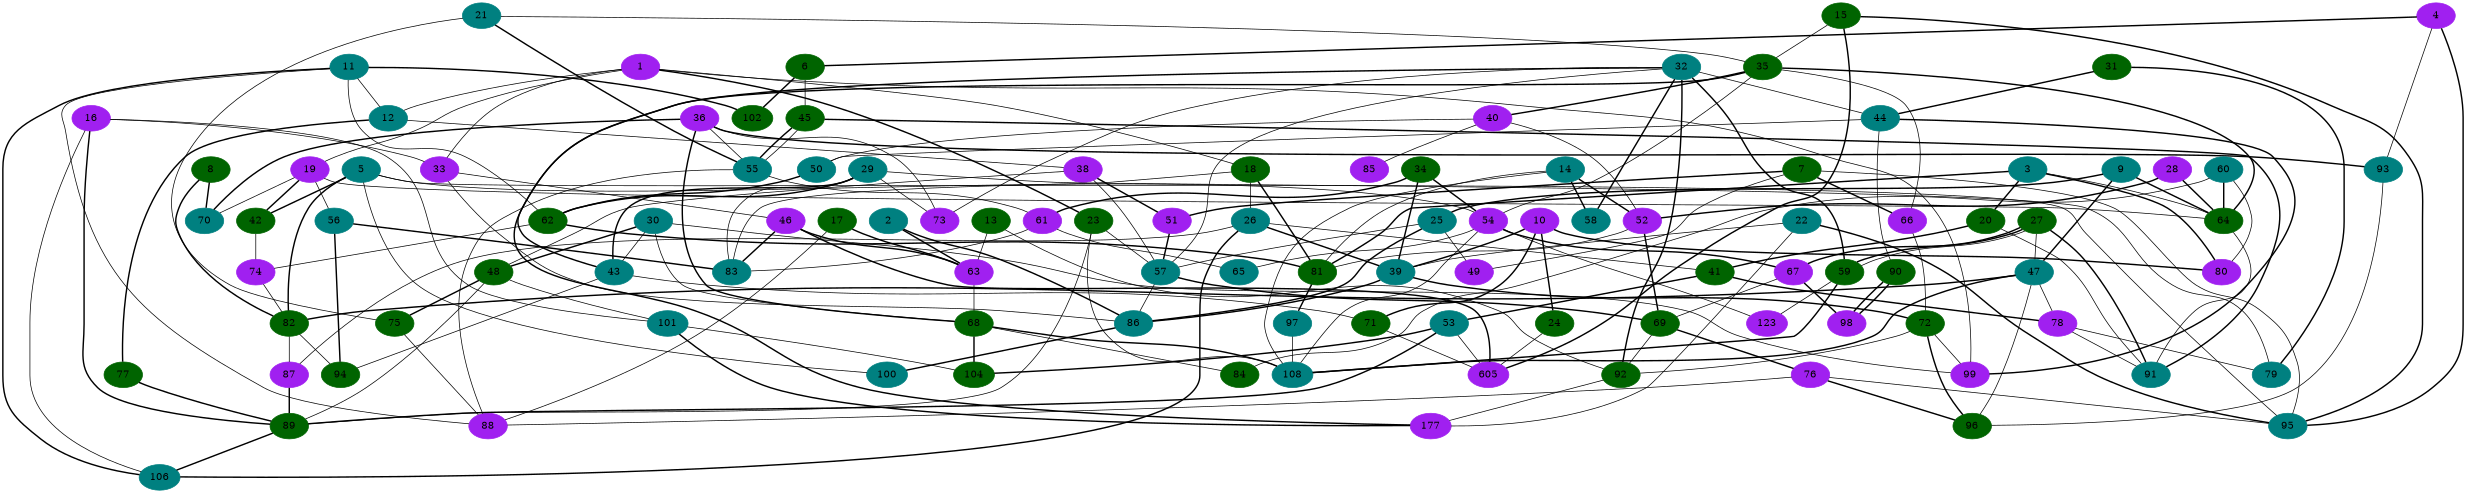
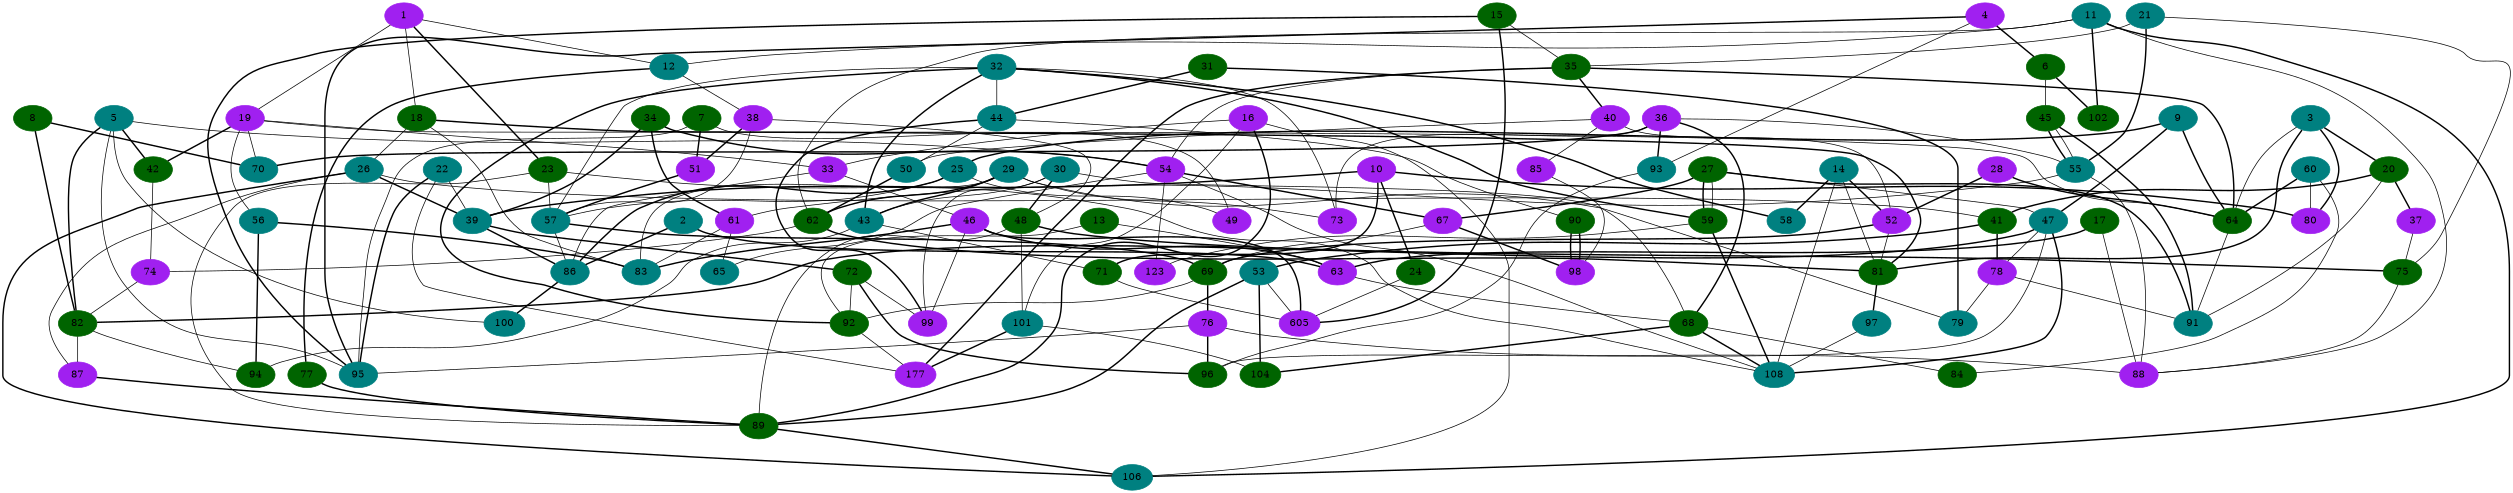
(519, 95) -> (469, 137)
(1387, 95) -> (949, 272)
none -> (1604, 216)
(1907, 221) -> none
none -> (2416, 221)
